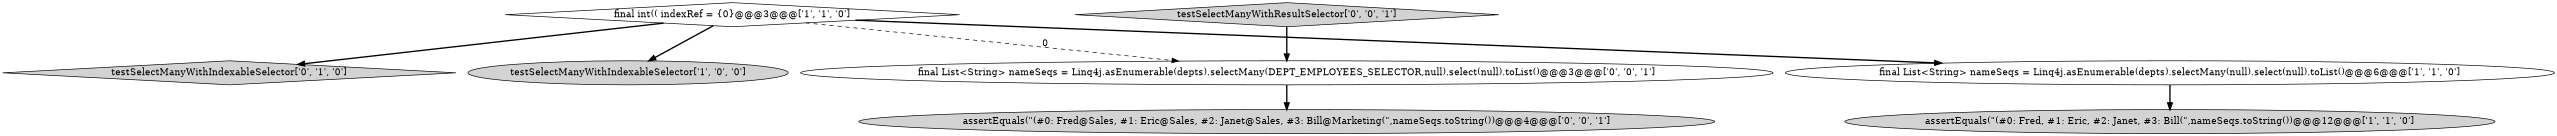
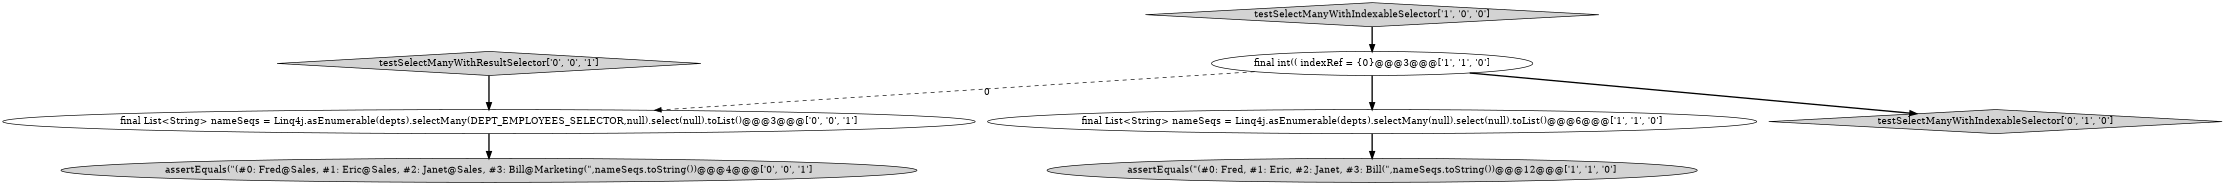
(732, 15) -> (1372, 63)
(684, 42) -> (1372, 36)
(628, 73) -> (1372, 15)
